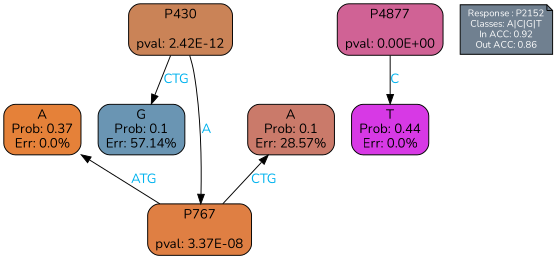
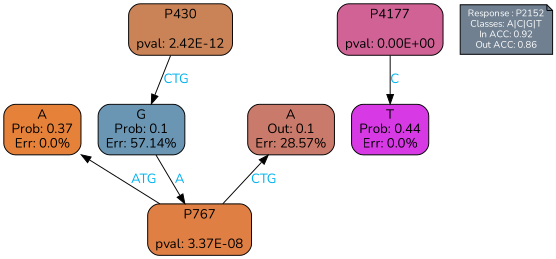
(390, 30) -> (390, 30)
(200, 124) -> (168, 175)
(291, 130) -> (291, 130)
